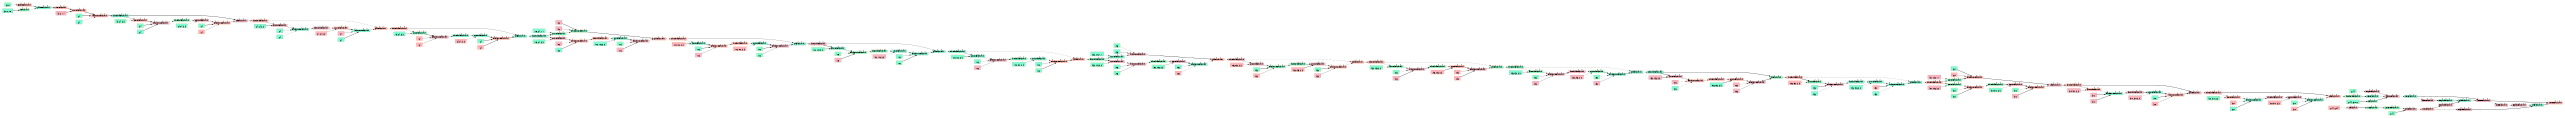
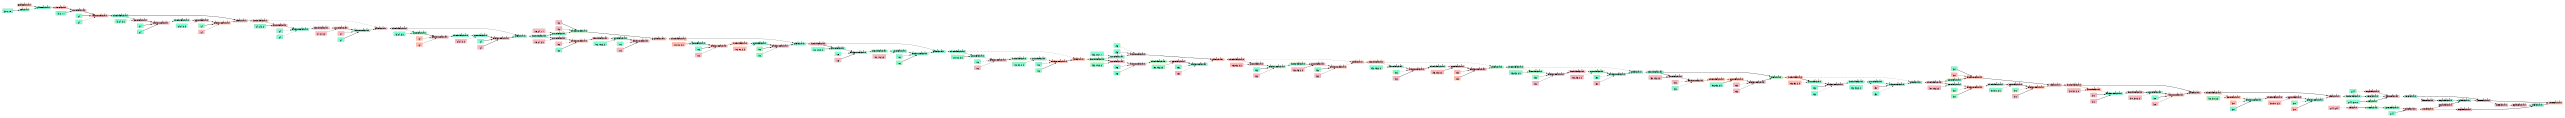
(8, 5) -> none
(61, 13) -> (61, 13)
(539, 31) -> (539, 31)
(539, 42) -> (539, 42)
(1934, 77) -> none
